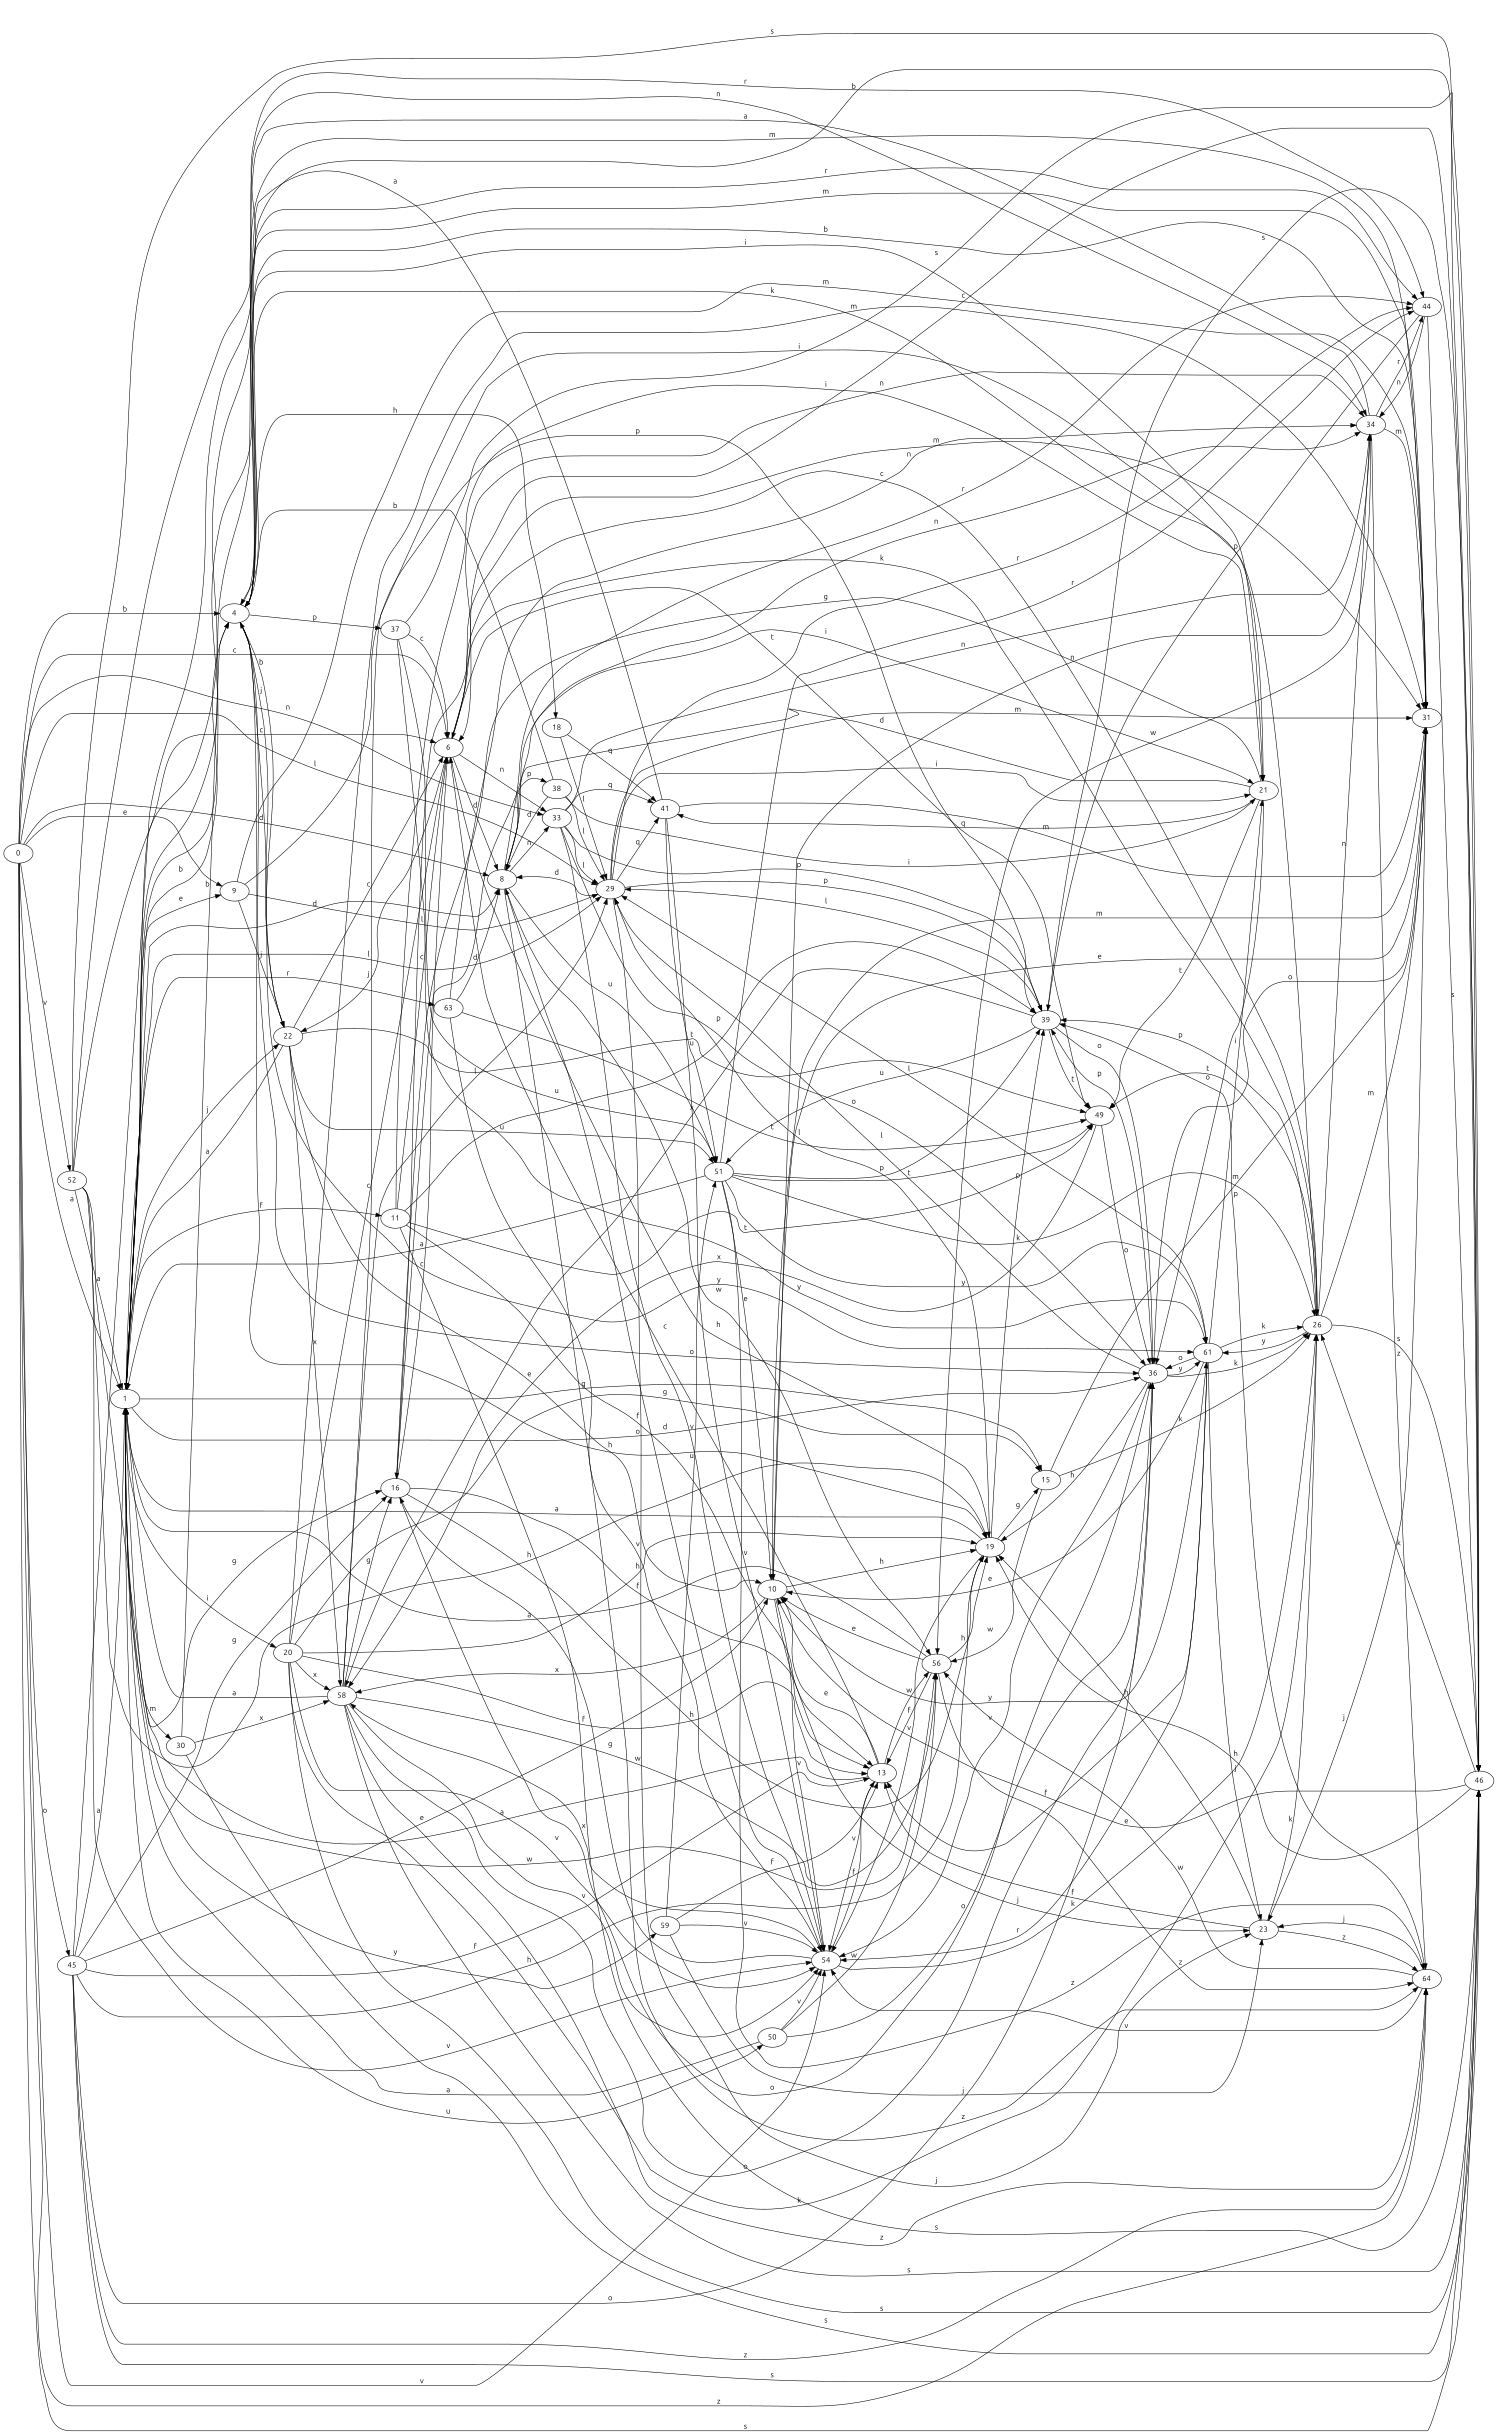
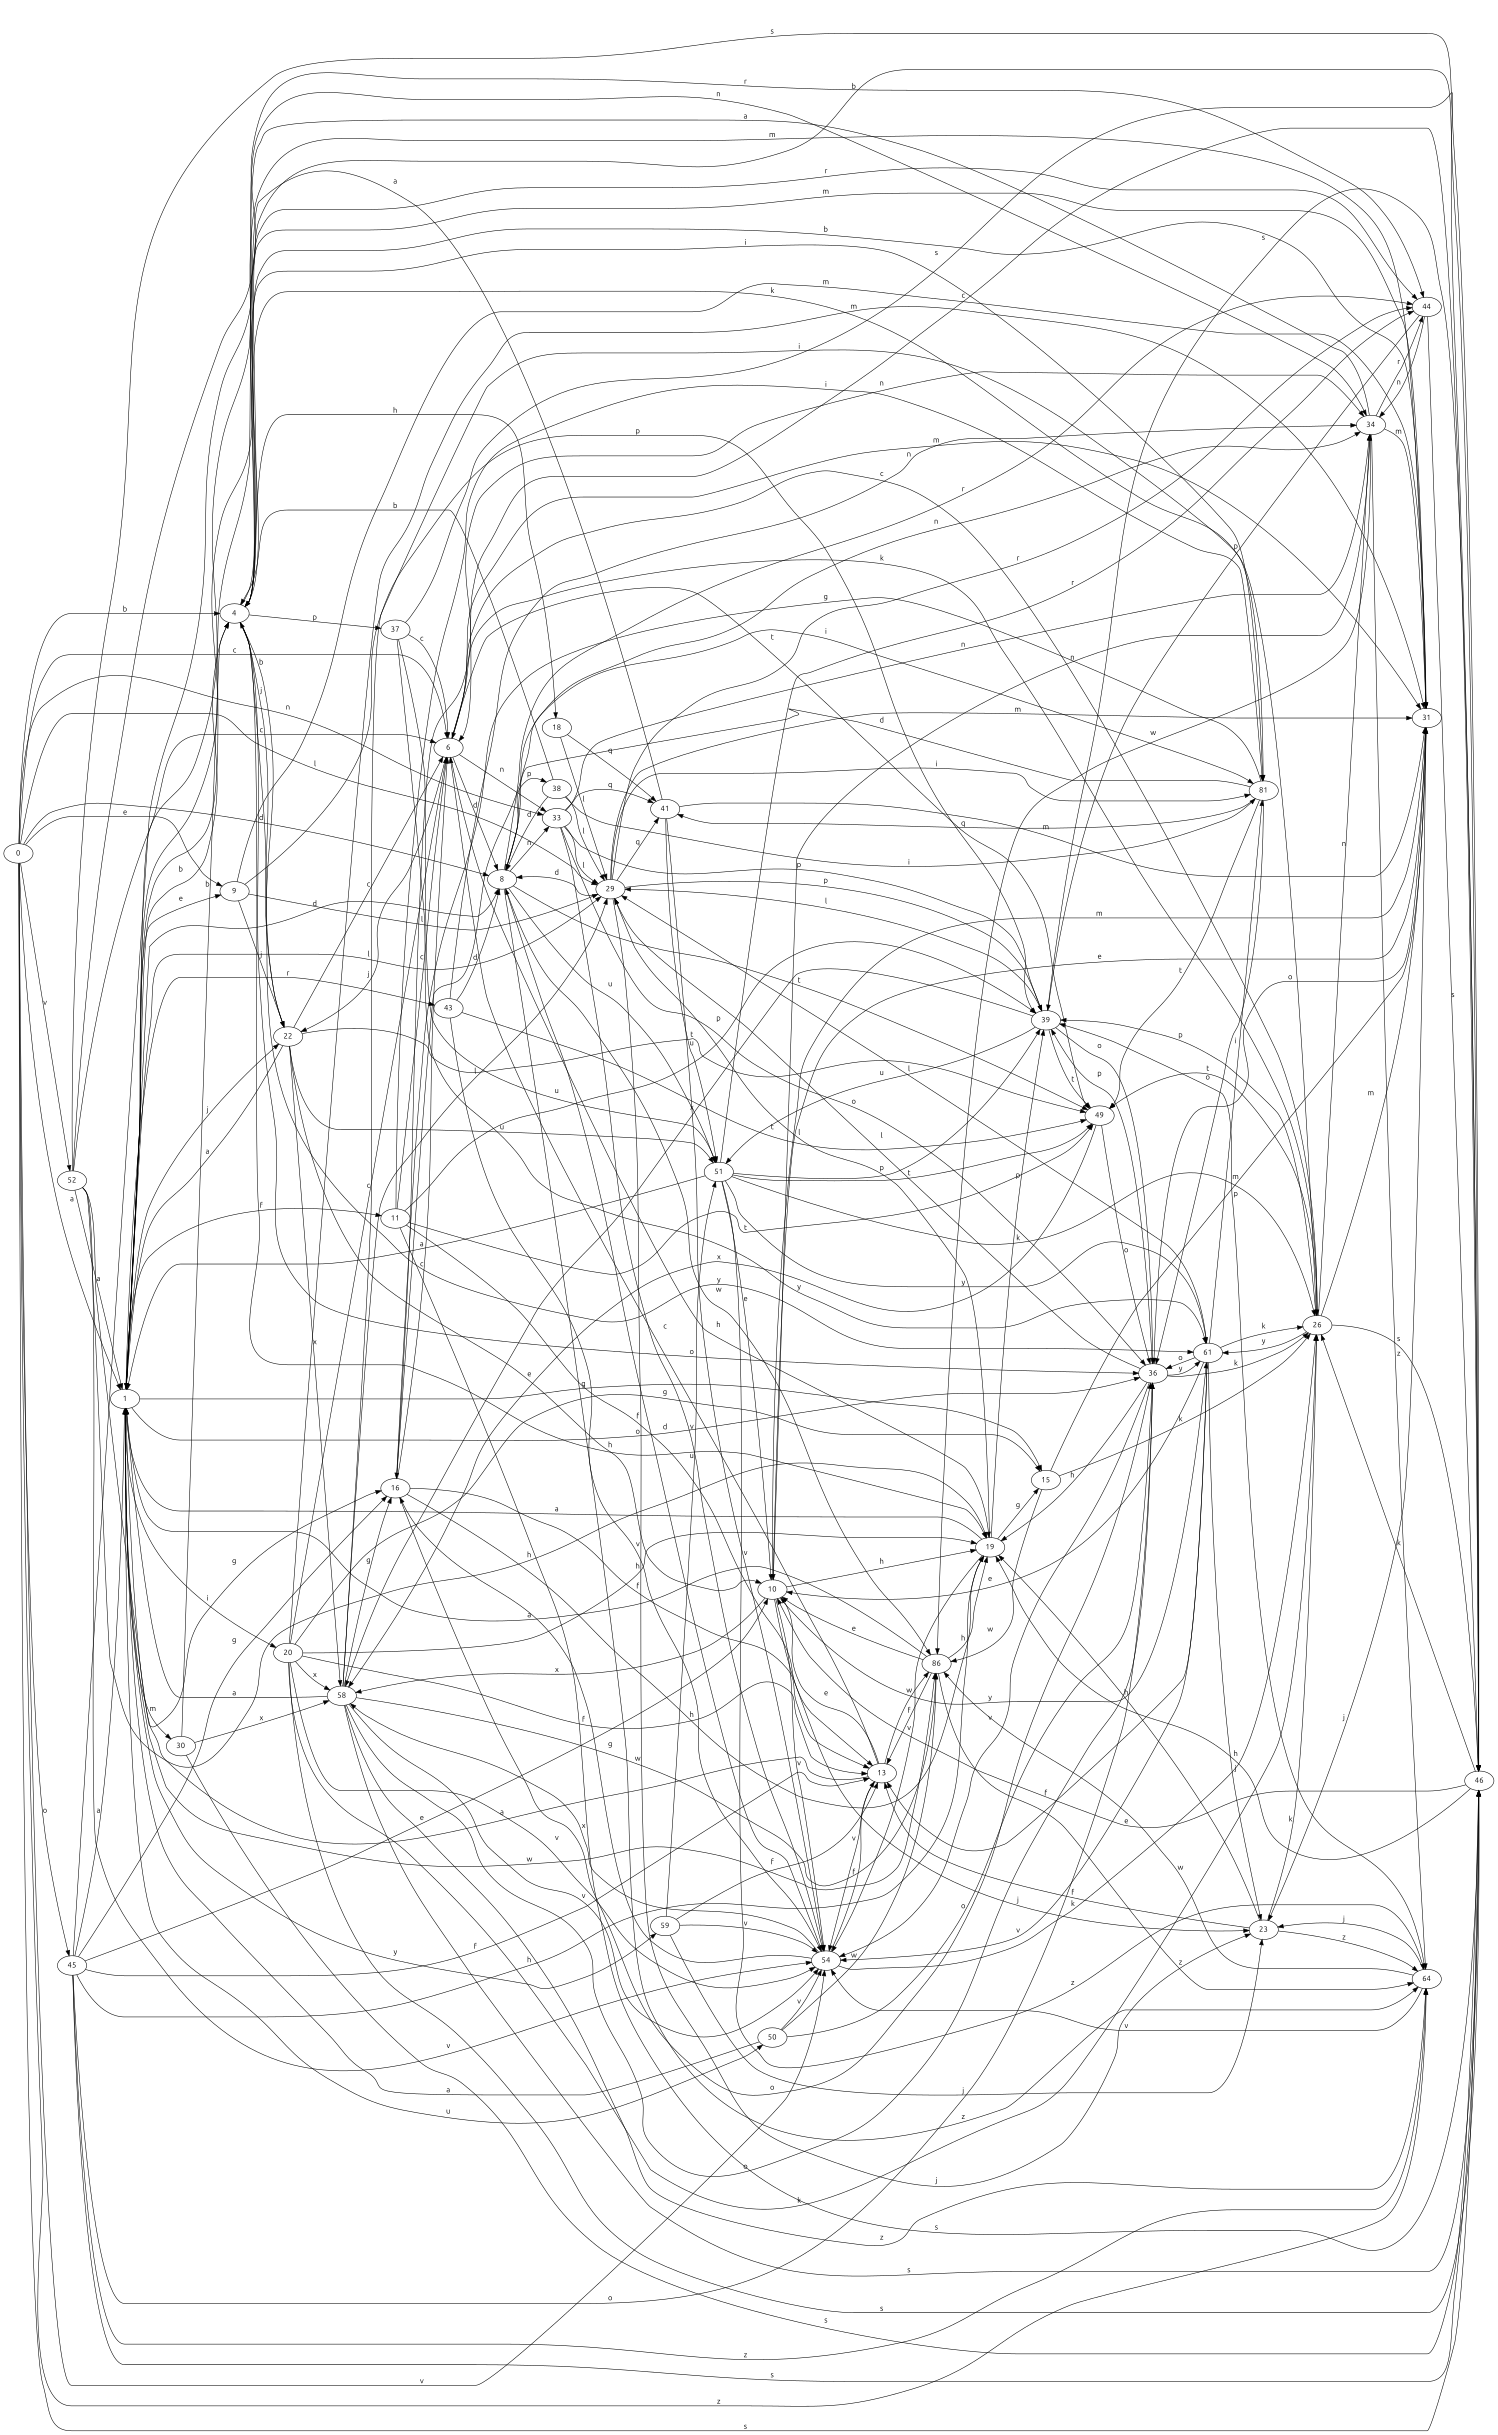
(1264, 791) -> (1264, 791)
none -> (801, 986)
(448, 1008) -> (448, 1008)
(937, 1664) -> (937, 1664)
(1018, 1931) -> (1018, 1931)
